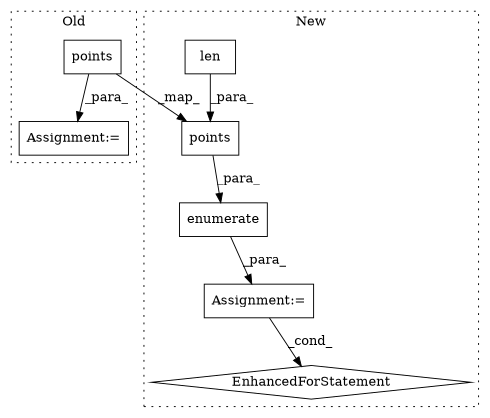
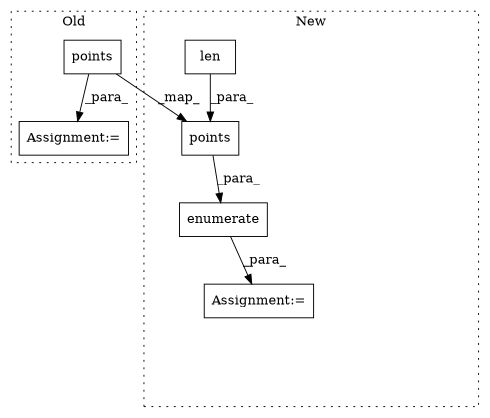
(311, 382) -> none
